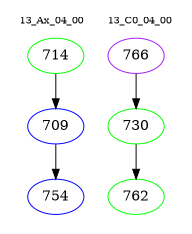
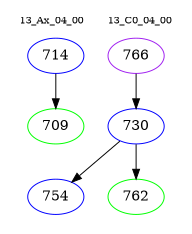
(56, 56) -> (56, 56)
(56, 126) -> (56, 126)
(136, 126) -> (136, 126)
(56, 157) -> (107, 152)
